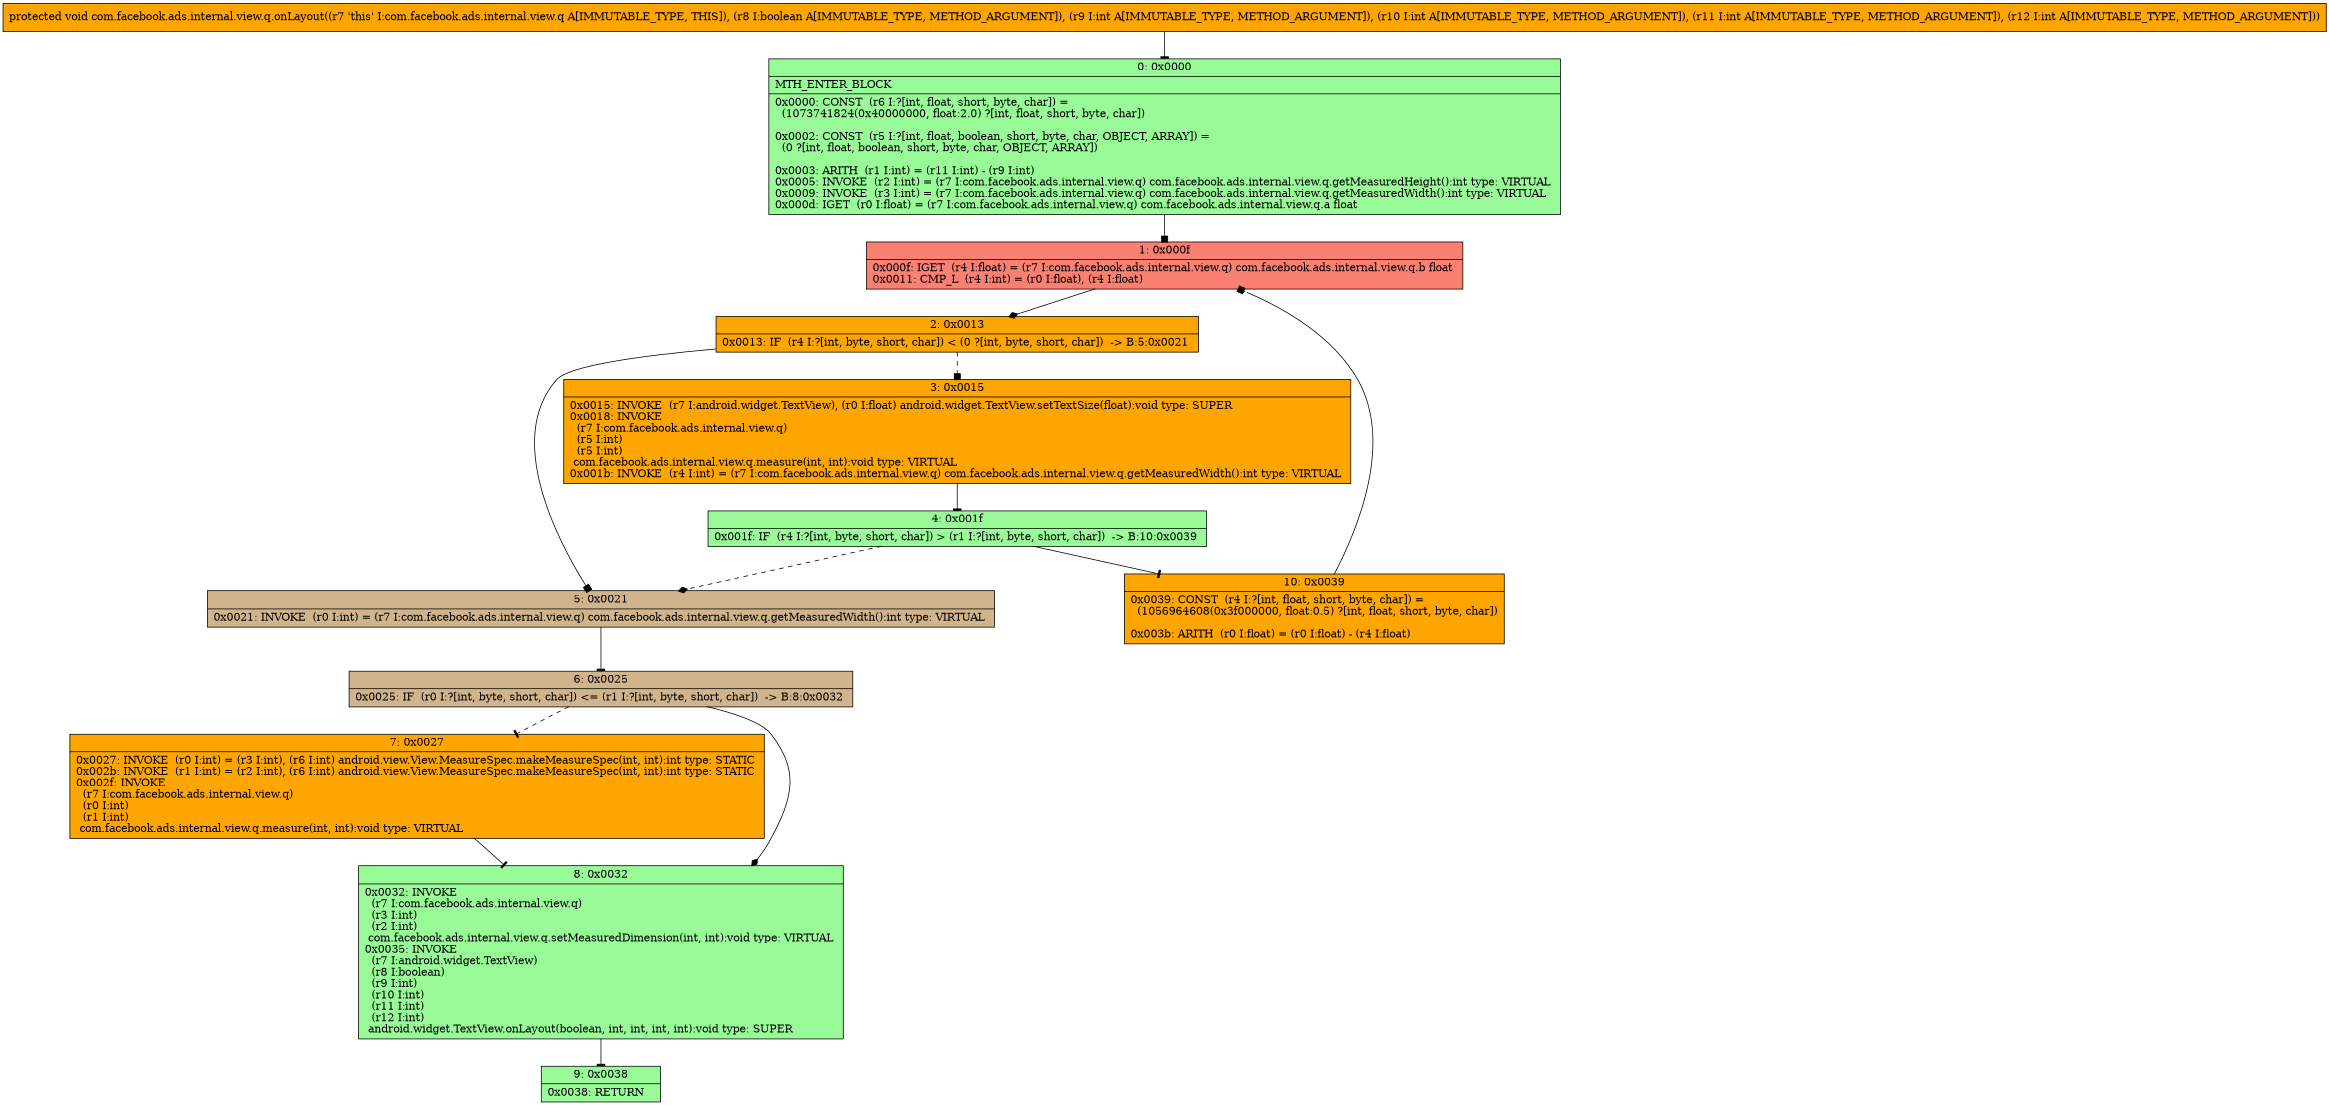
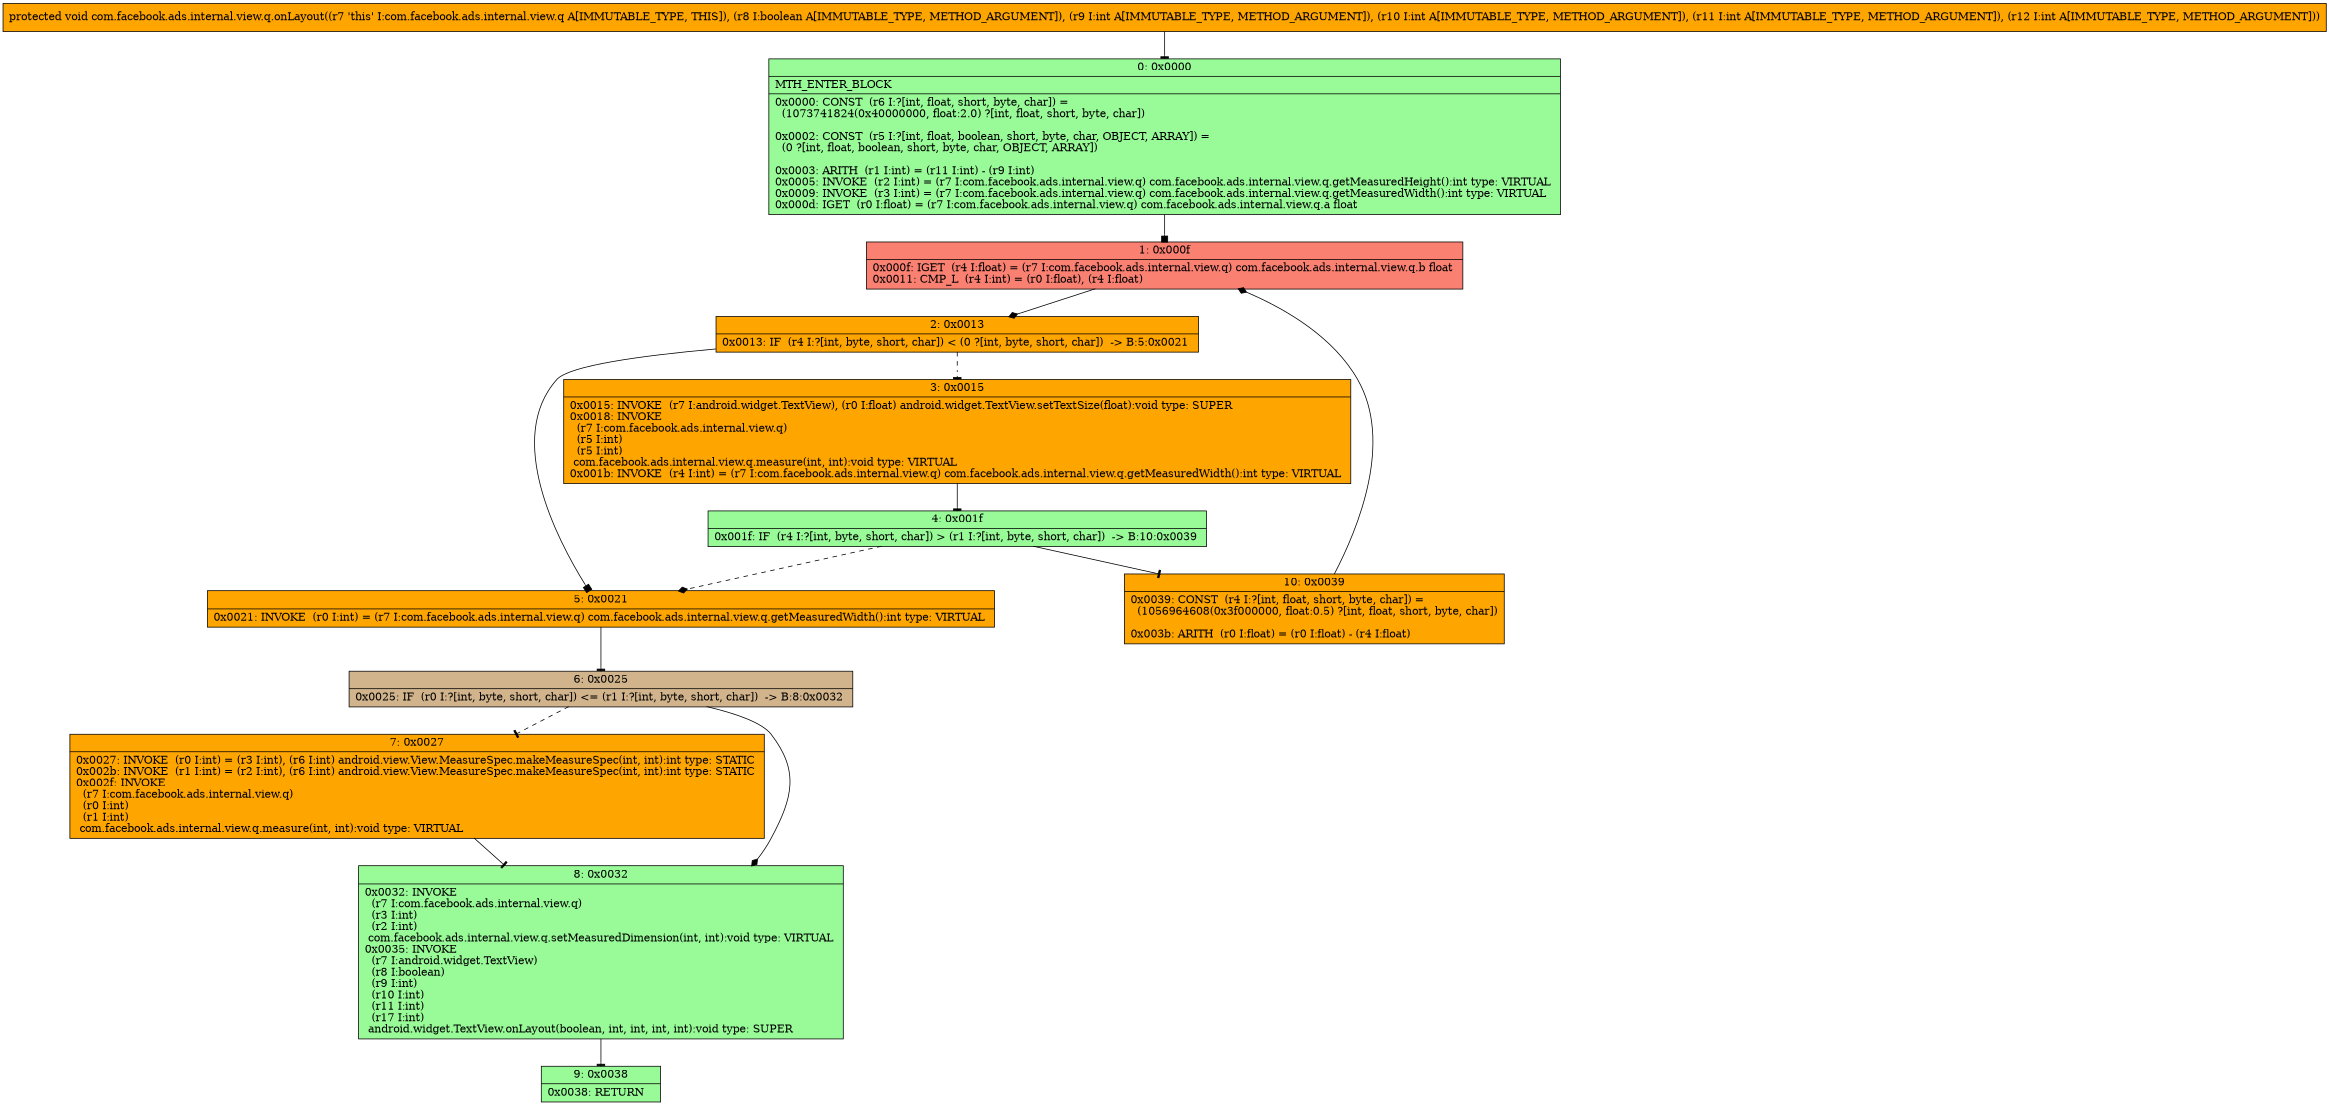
(957, 362) -> (957, 362)
(1369, 408) -> (1369, 408)
(601, 609) -> (601, 609)
(395, 1018) -> (395, 1018)
